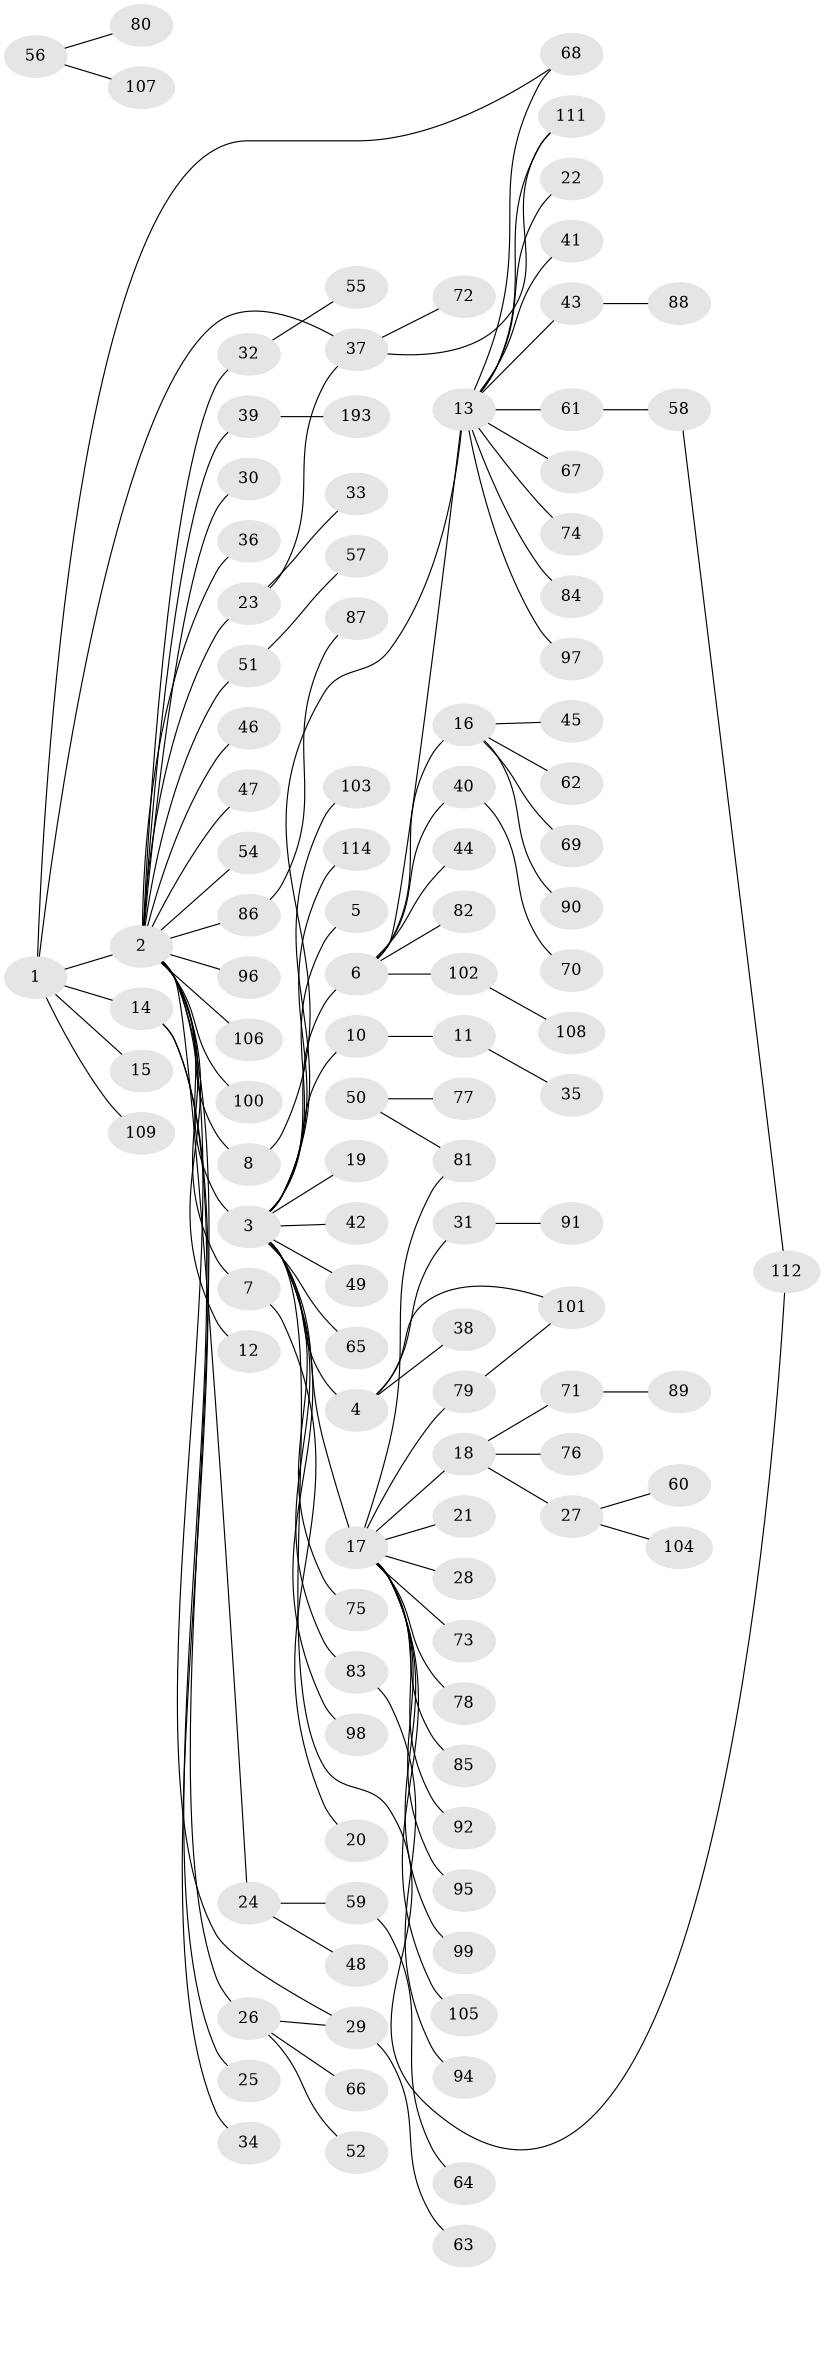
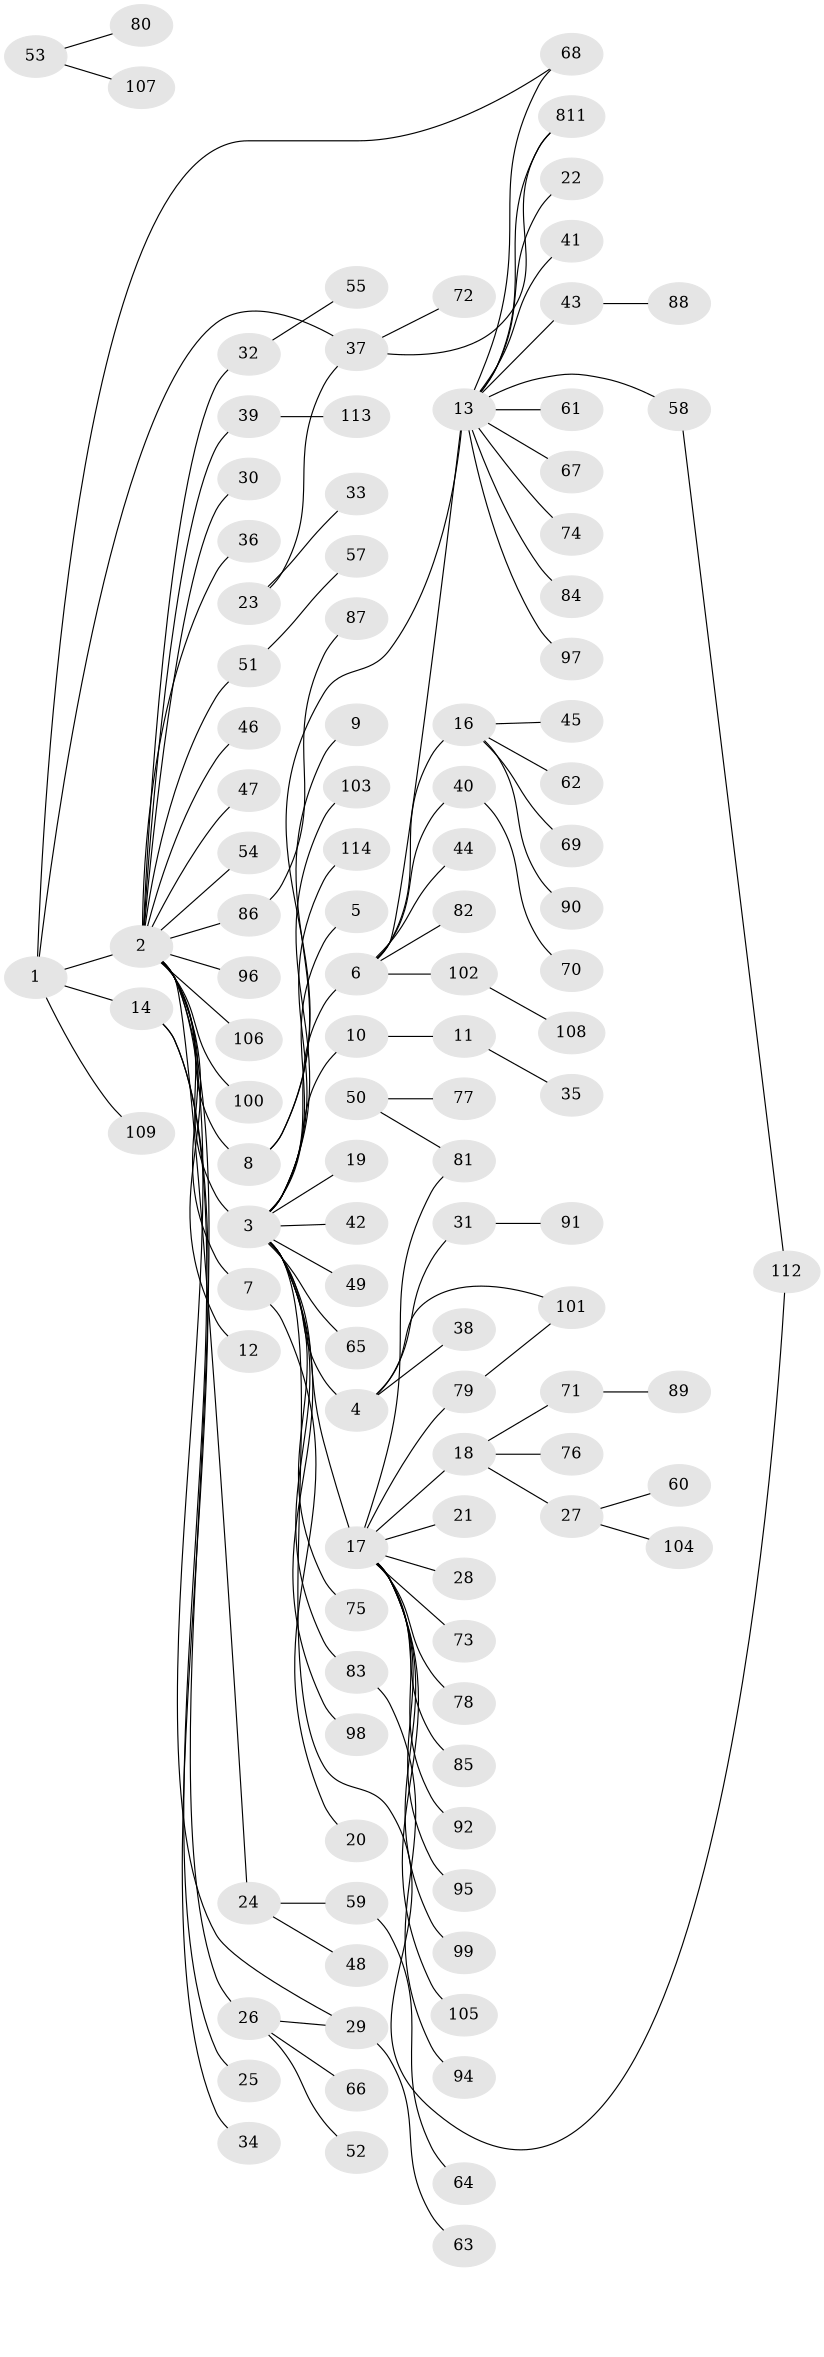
(36, 57) -> (36, 57)
(572, 117) -> (572, 117)
(626, 410) -> (572, 374)
(357, 417) -> (357, 417)
none -> (357, 725)
(171, 751) -> none
(142, 1071) -> none
